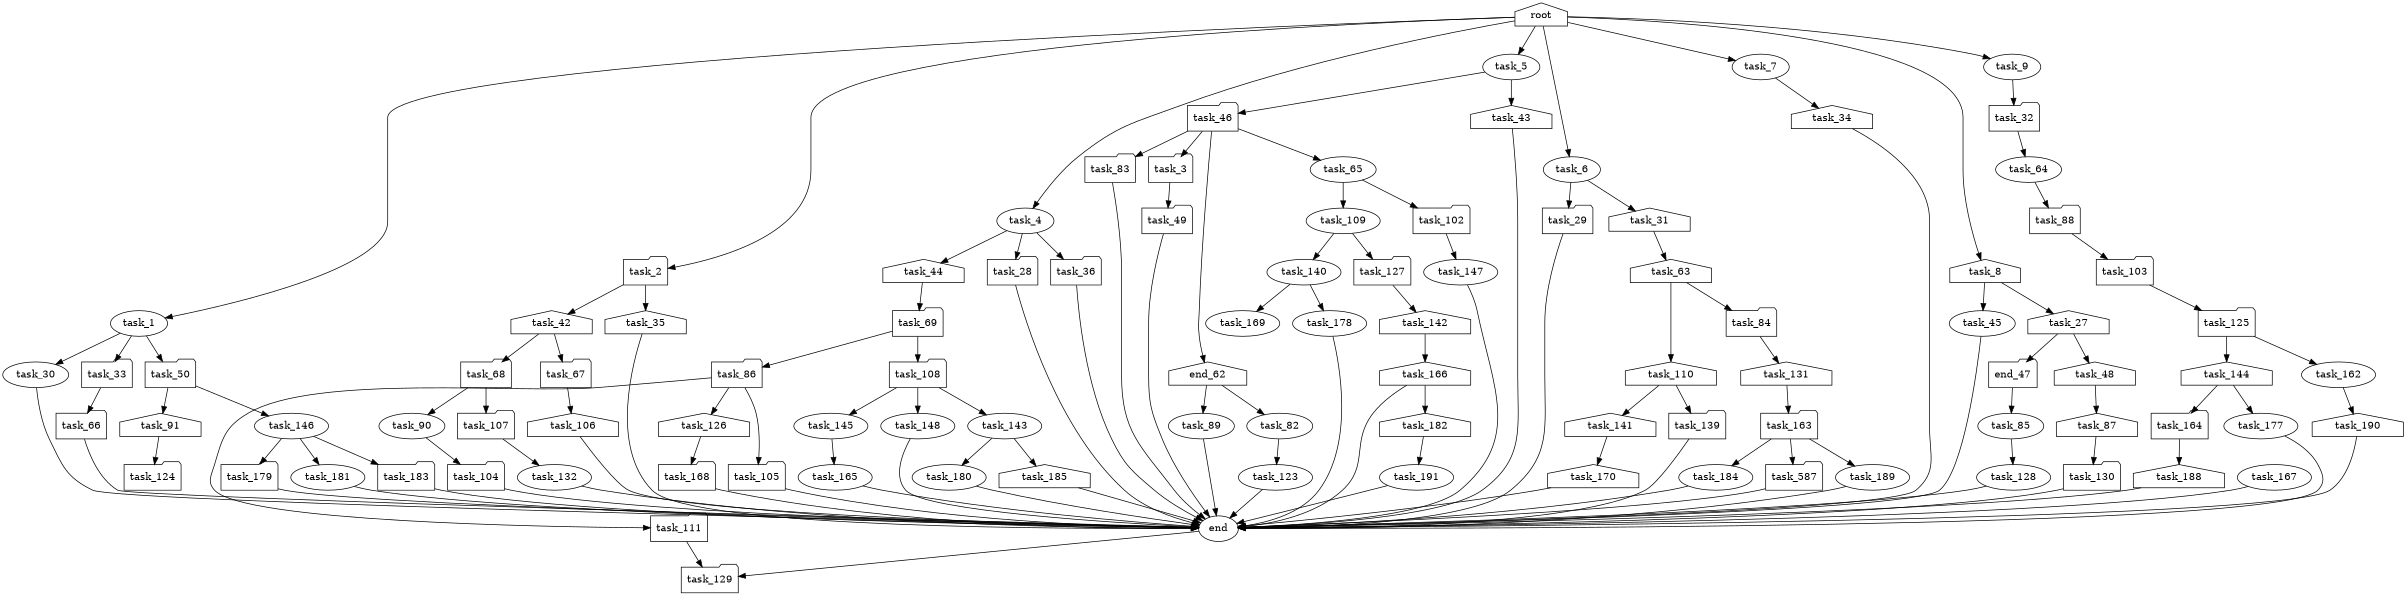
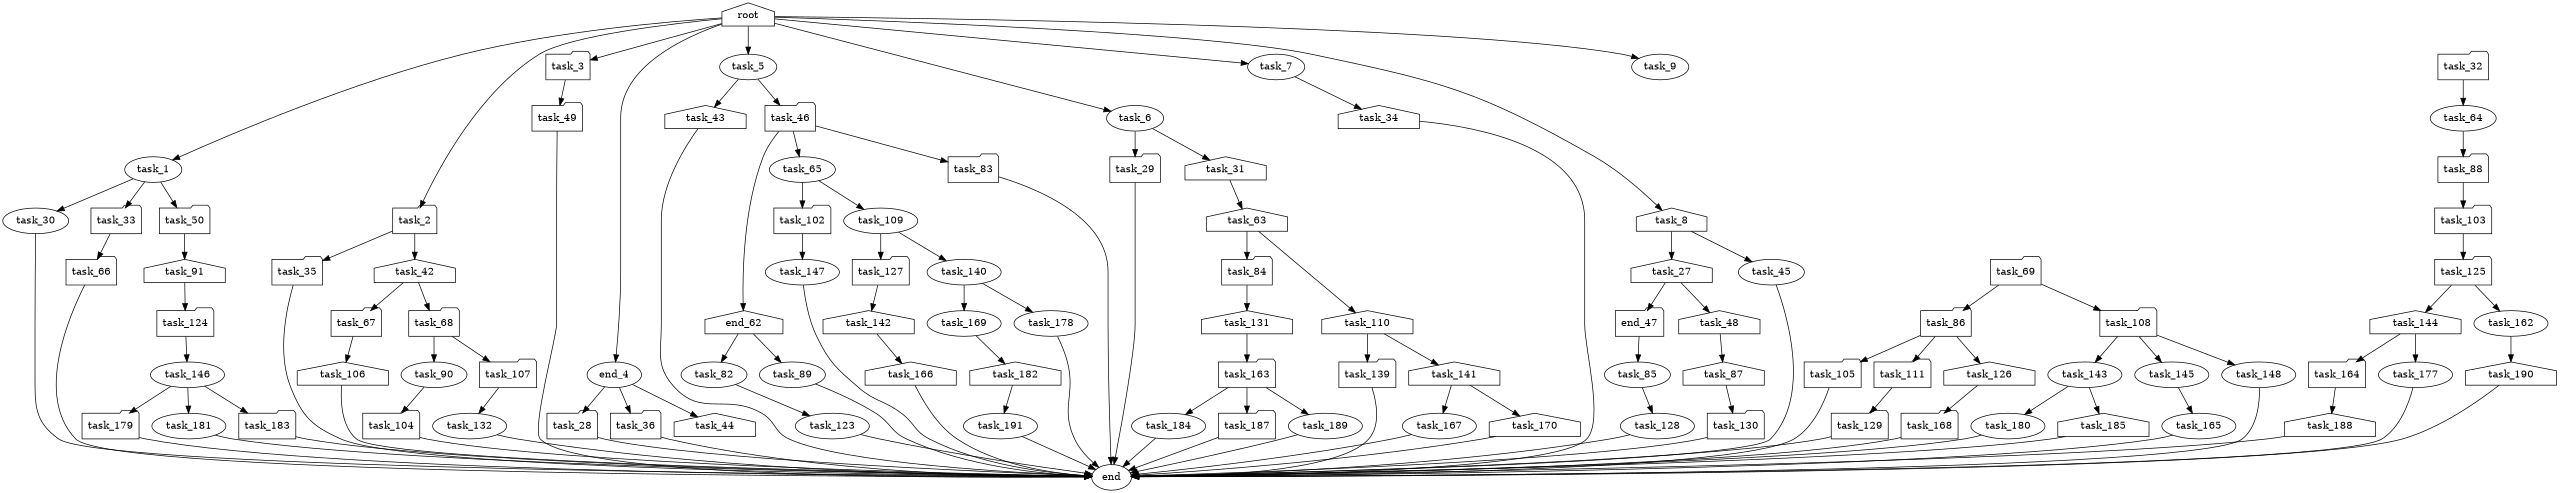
(2013, 89) -> none
(1194, 141) -> (659, 41)
(1025, 221) -> (614, 375)
(921, 293) -> none
(646, 323) -> (297, 272)
(1425, 396) -> (988, 347)
none -> (1448, 396)
(229, 400) -> (186, 346)
(1794, 477) -> (1247, 426)
(972, 554) -> (1486, 465)
